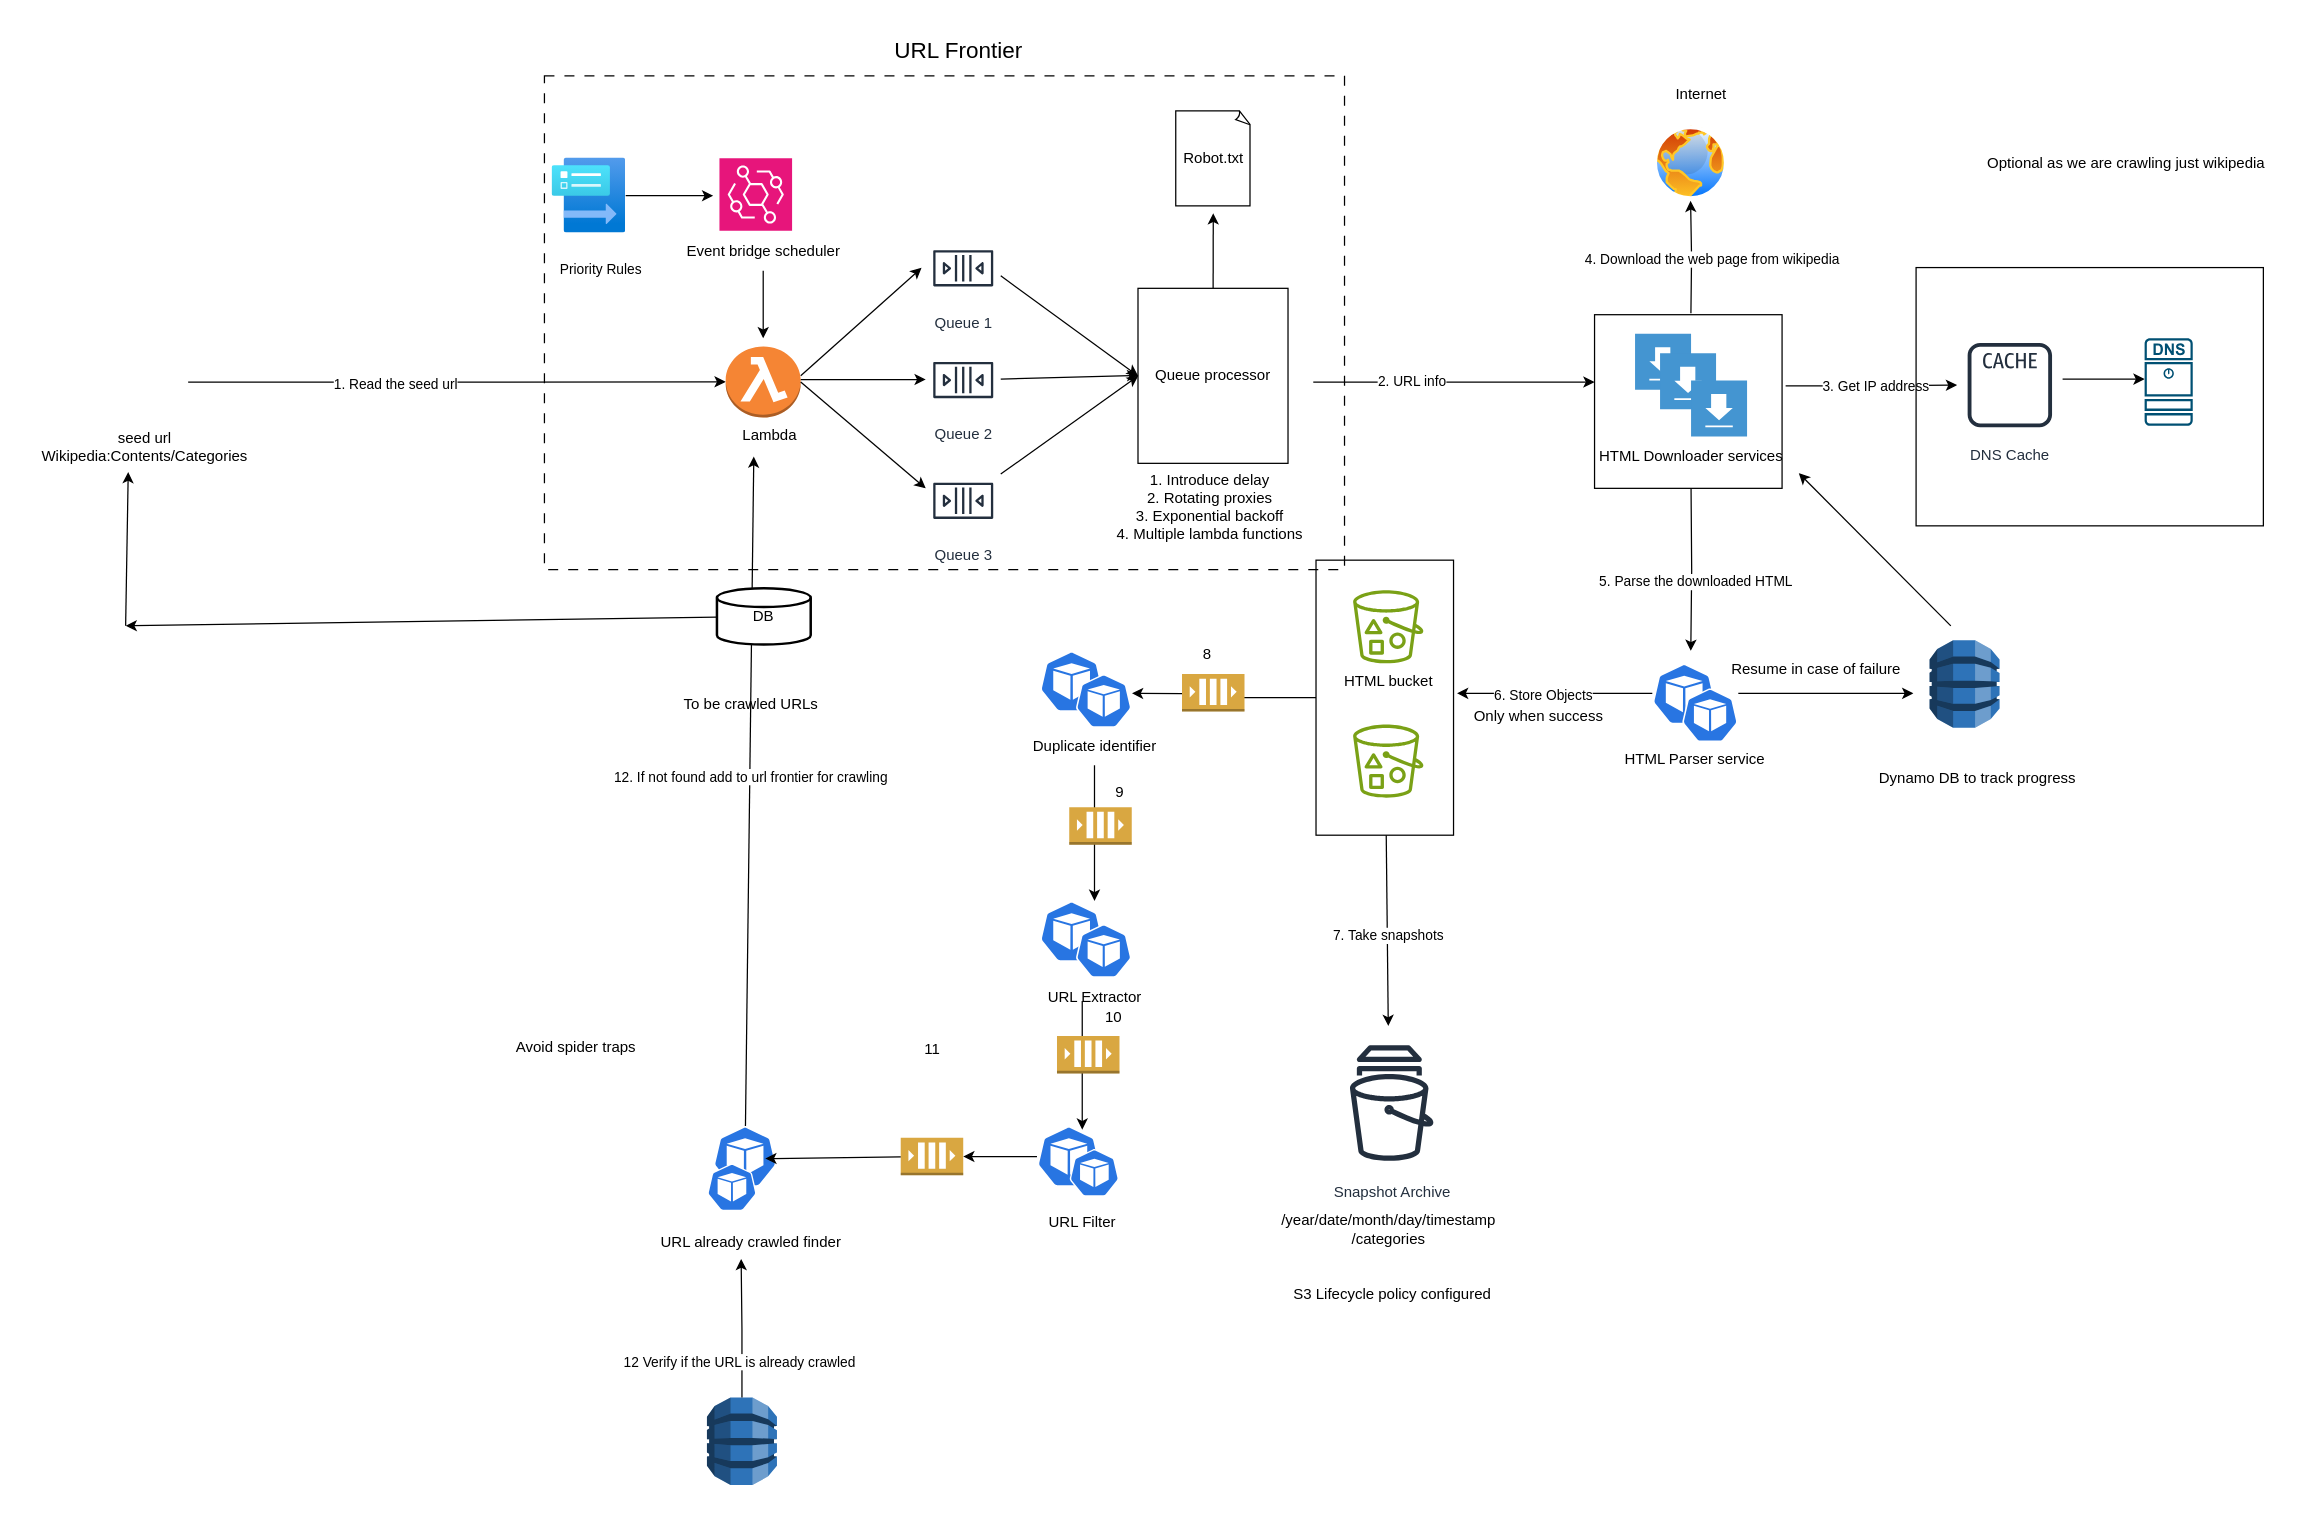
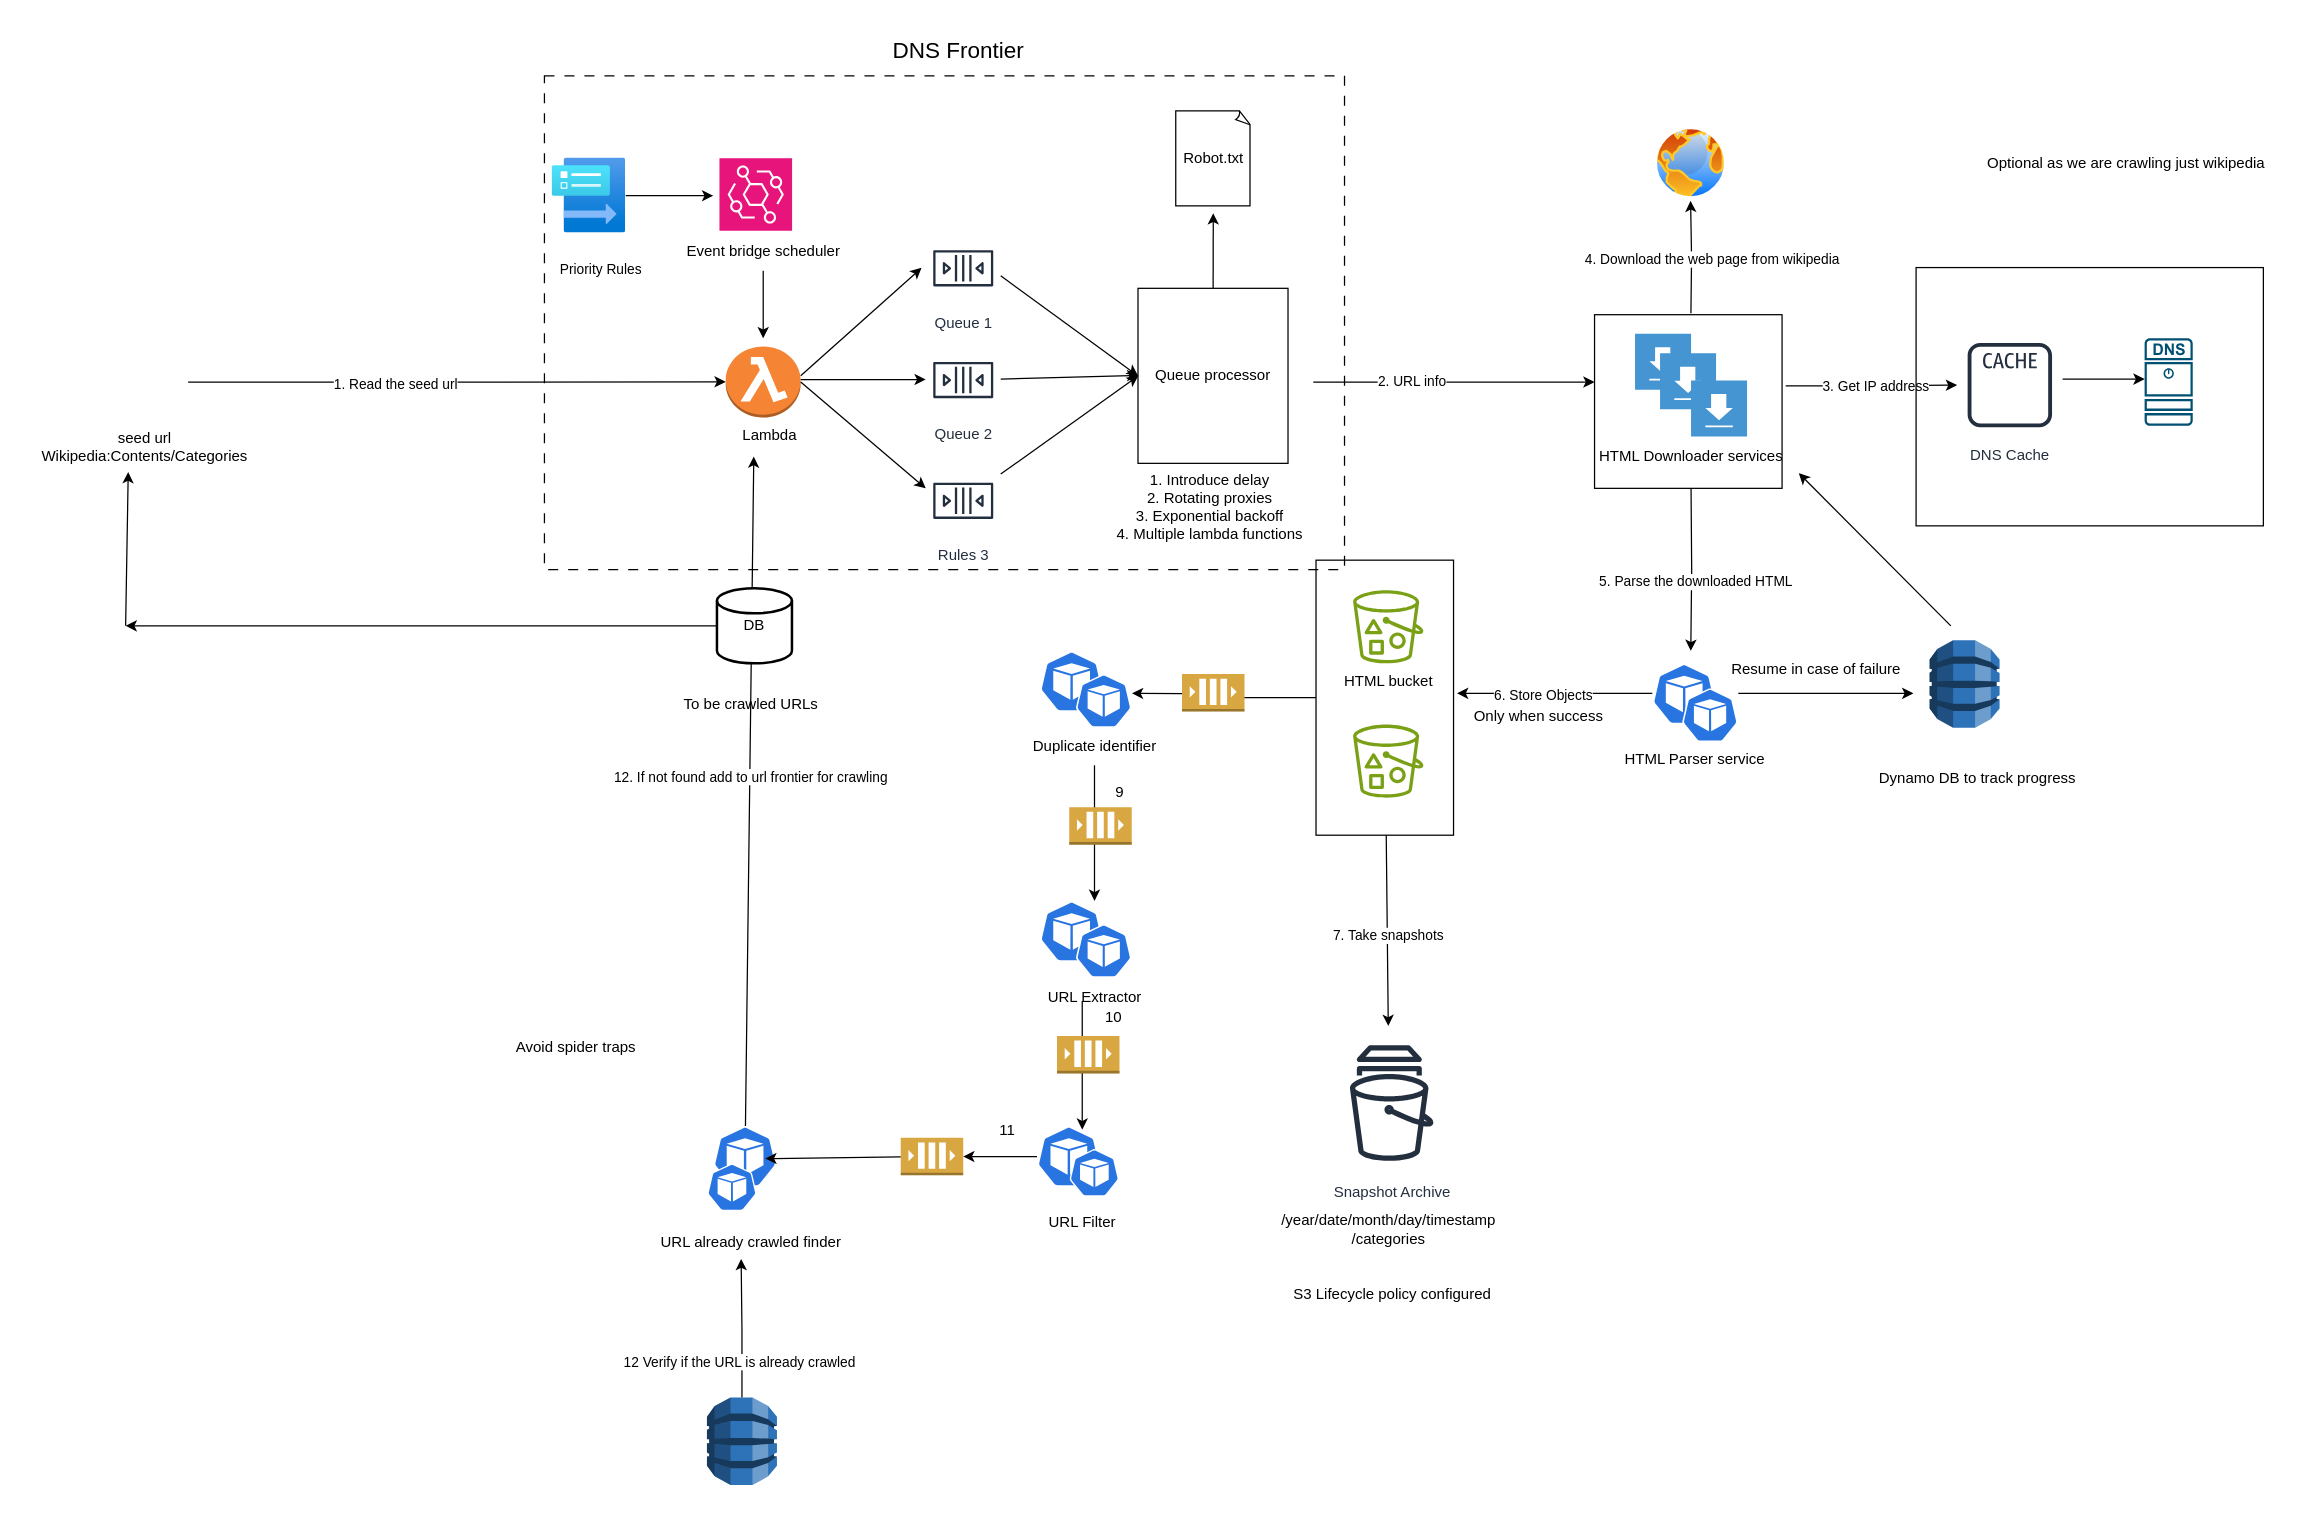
(959, 51) -> (959, 51)
(1700, 94) -> none
(964, 556) -> (964, 556)
(764, 616) -> (754, 626)
(1207, 654) -> none
(932, 1049) -> (1007, 1130)
